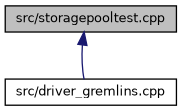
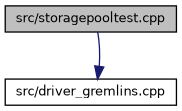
(82, 62) -> (100, 49)
